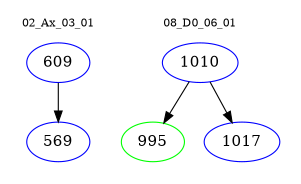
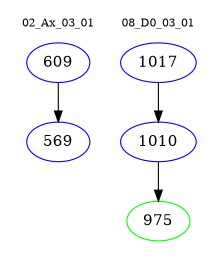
(200, 24) -> (158, 24)
(218, 97) -> (158, 97)
(153, 142) -> (158, 221)
